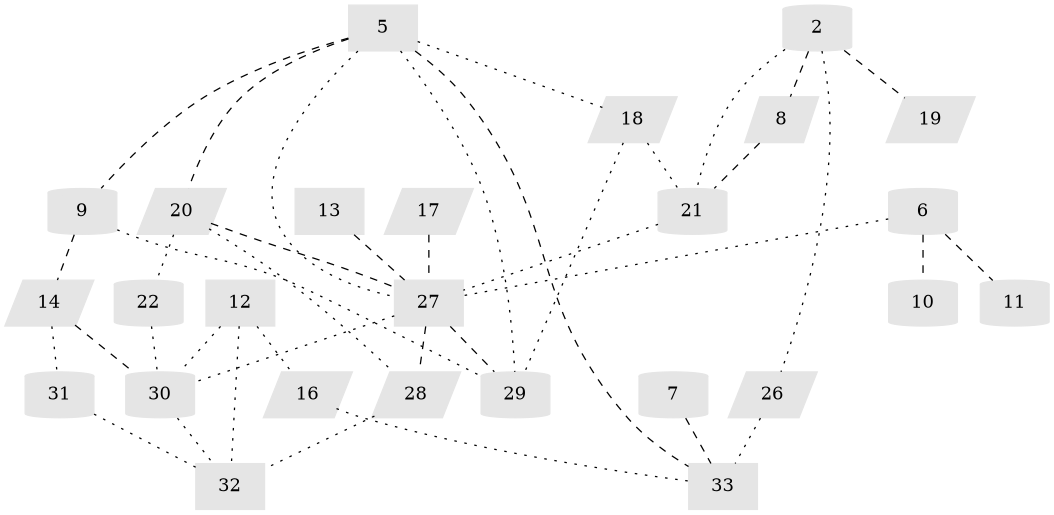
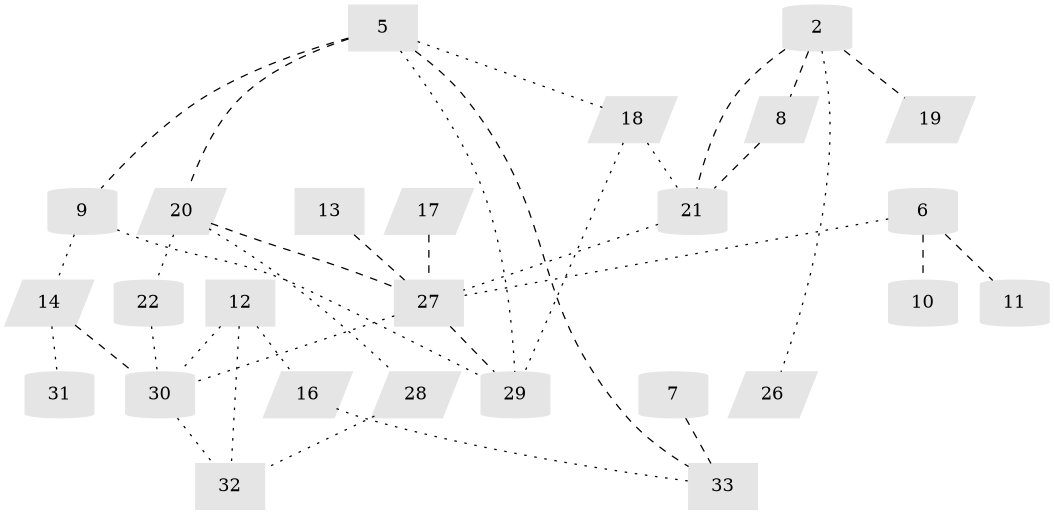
(726, 109) -> (726, 109)
(273, 195) -> none
(66, 257) -> (66, 257)
(422, 355) -> none
(145, 441) -> none
(748, 441) -> none
